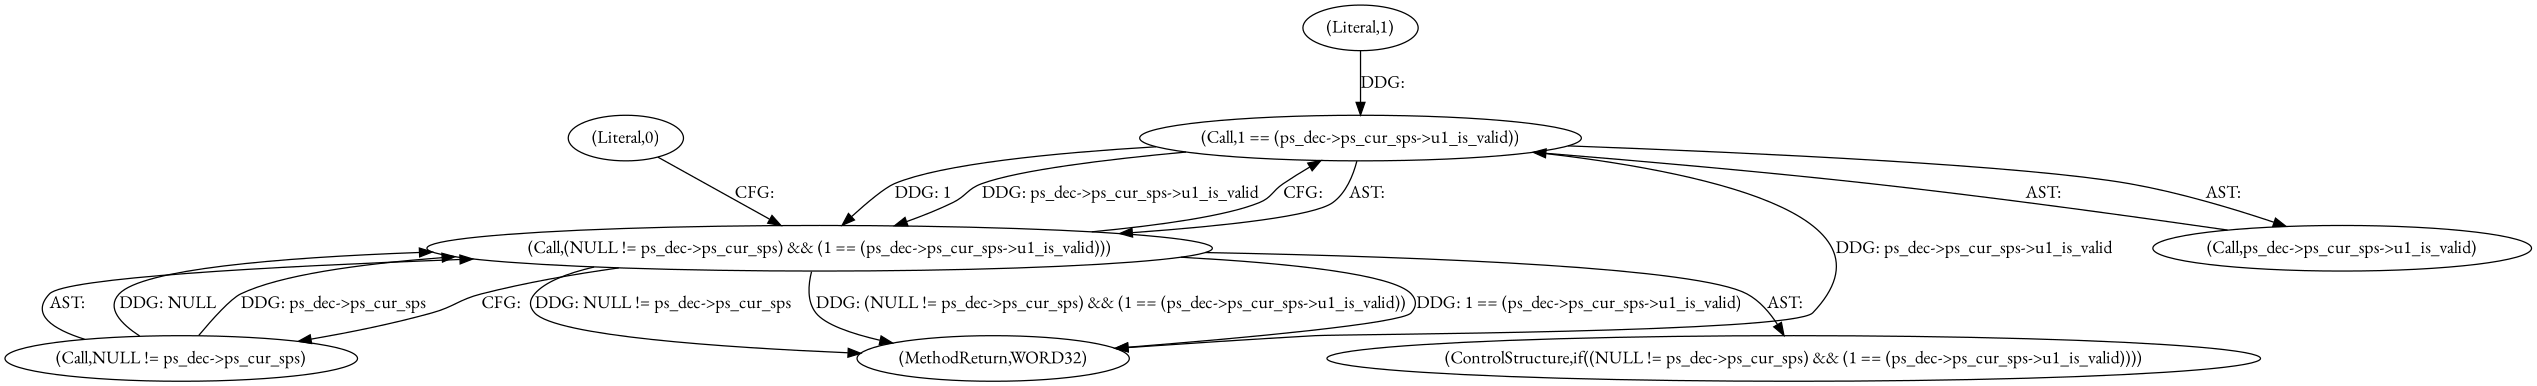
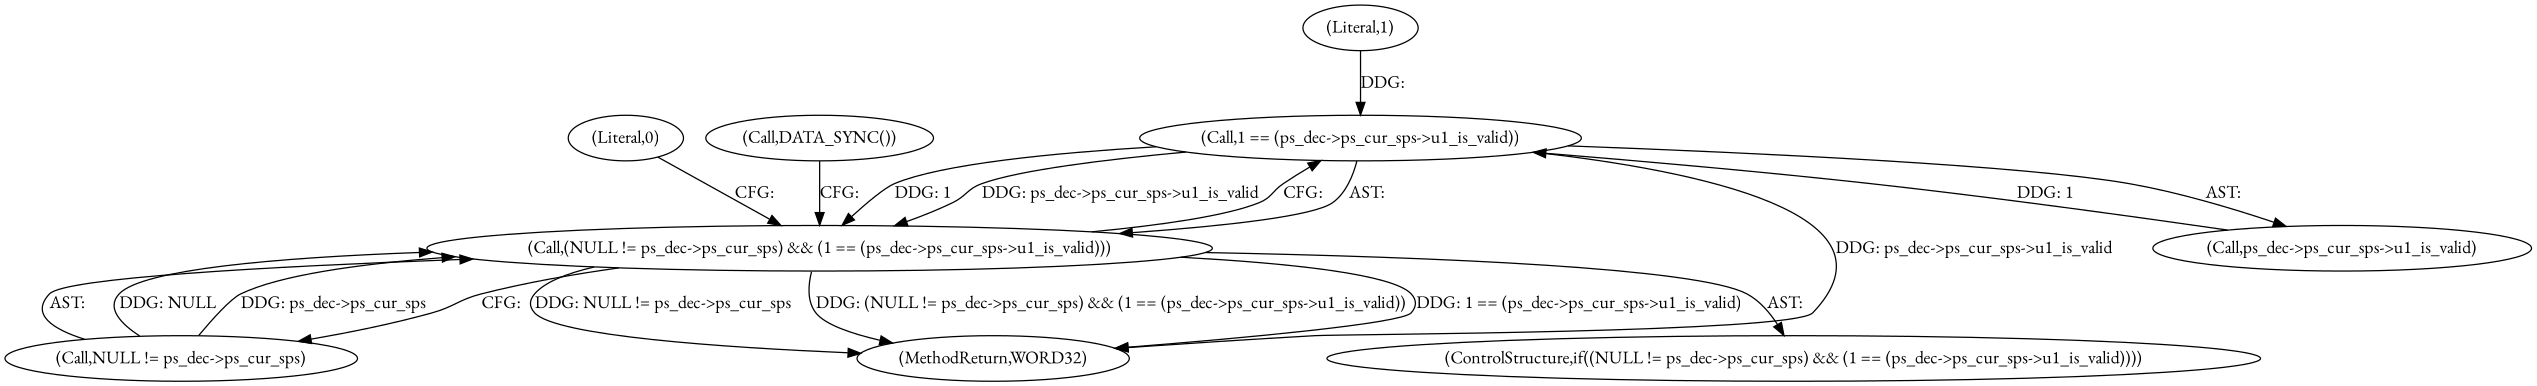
none -> (820, 138)
(2046, 193) -> (2046, 193)
